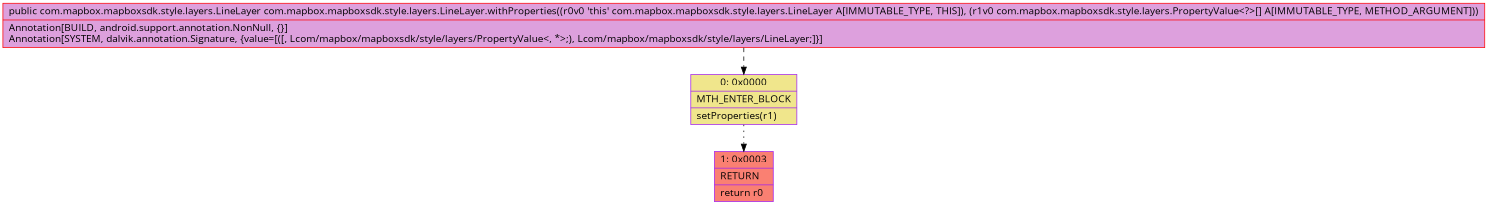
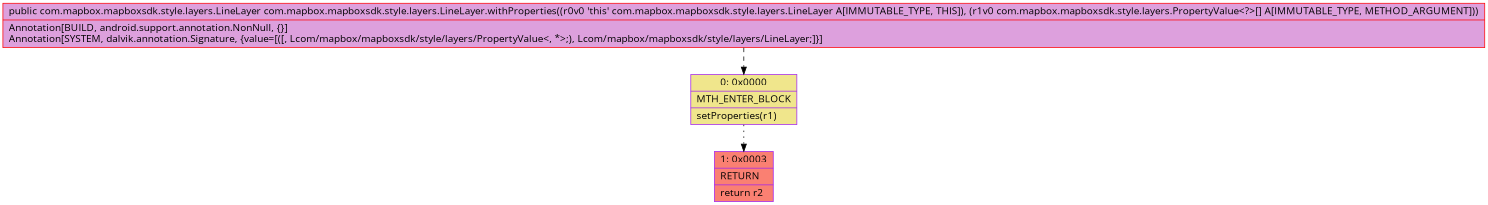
(742, 193) -> (742, 193)
